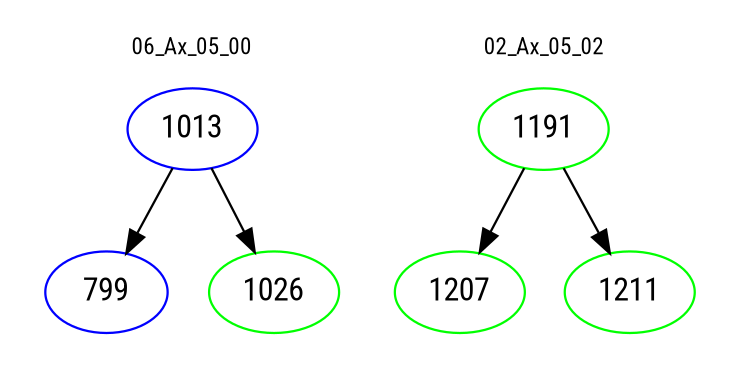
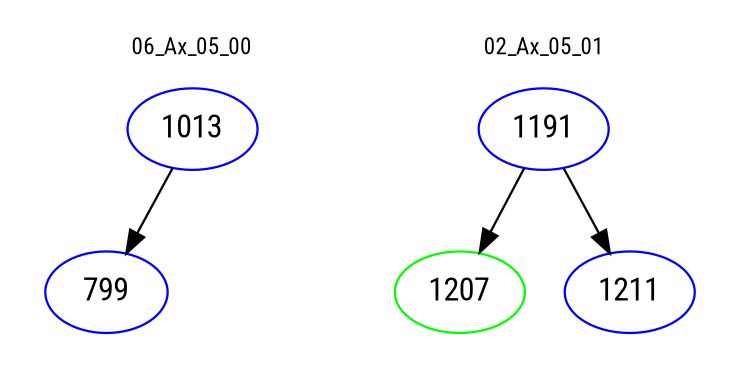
(545, 49) -> (545, 49)
(544, 129) -> (544, 129)
(274, 292) -> none
(630, 292) -> (630, 292)
